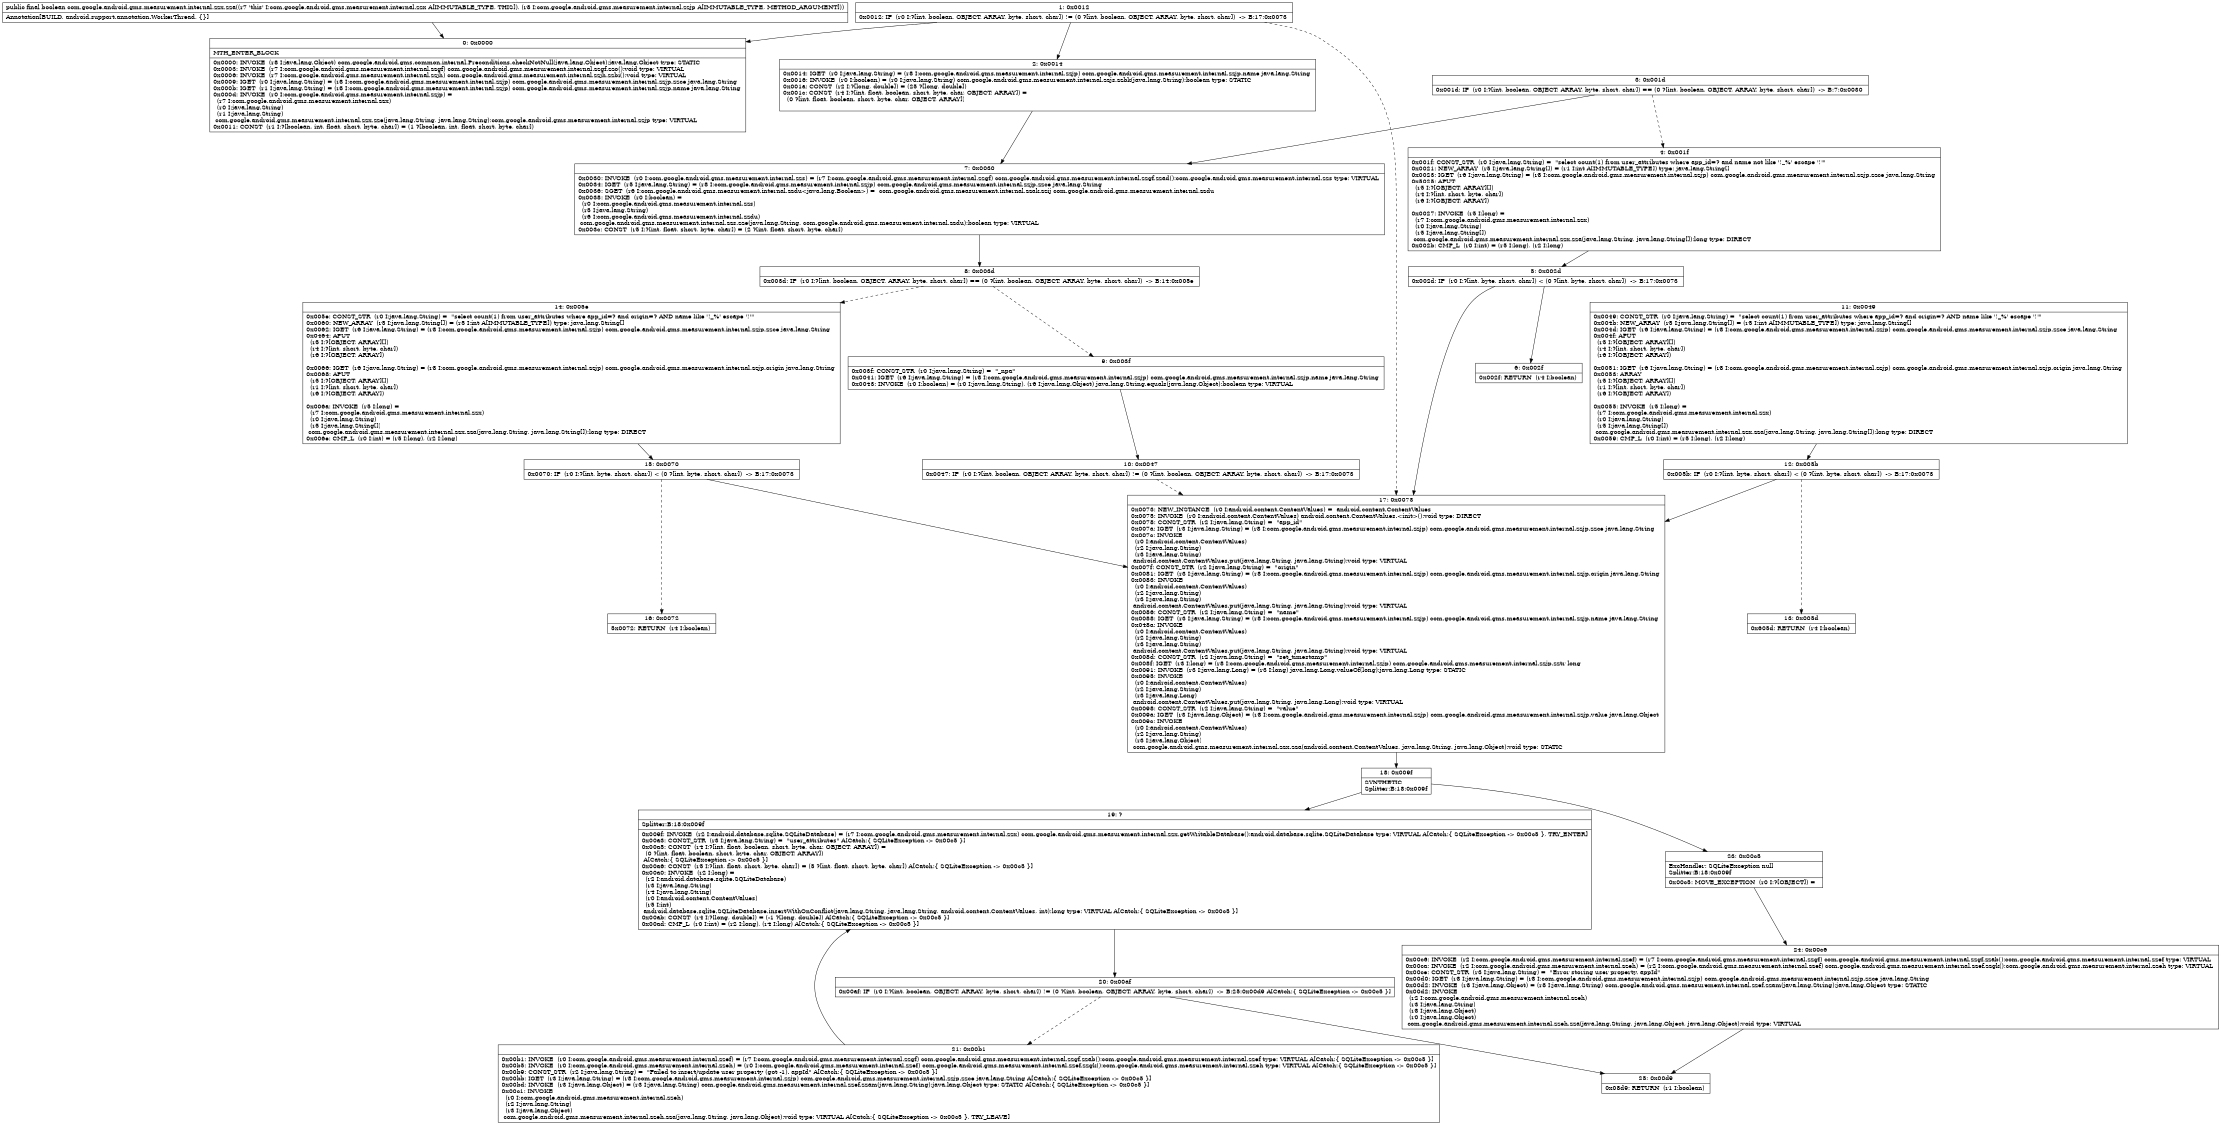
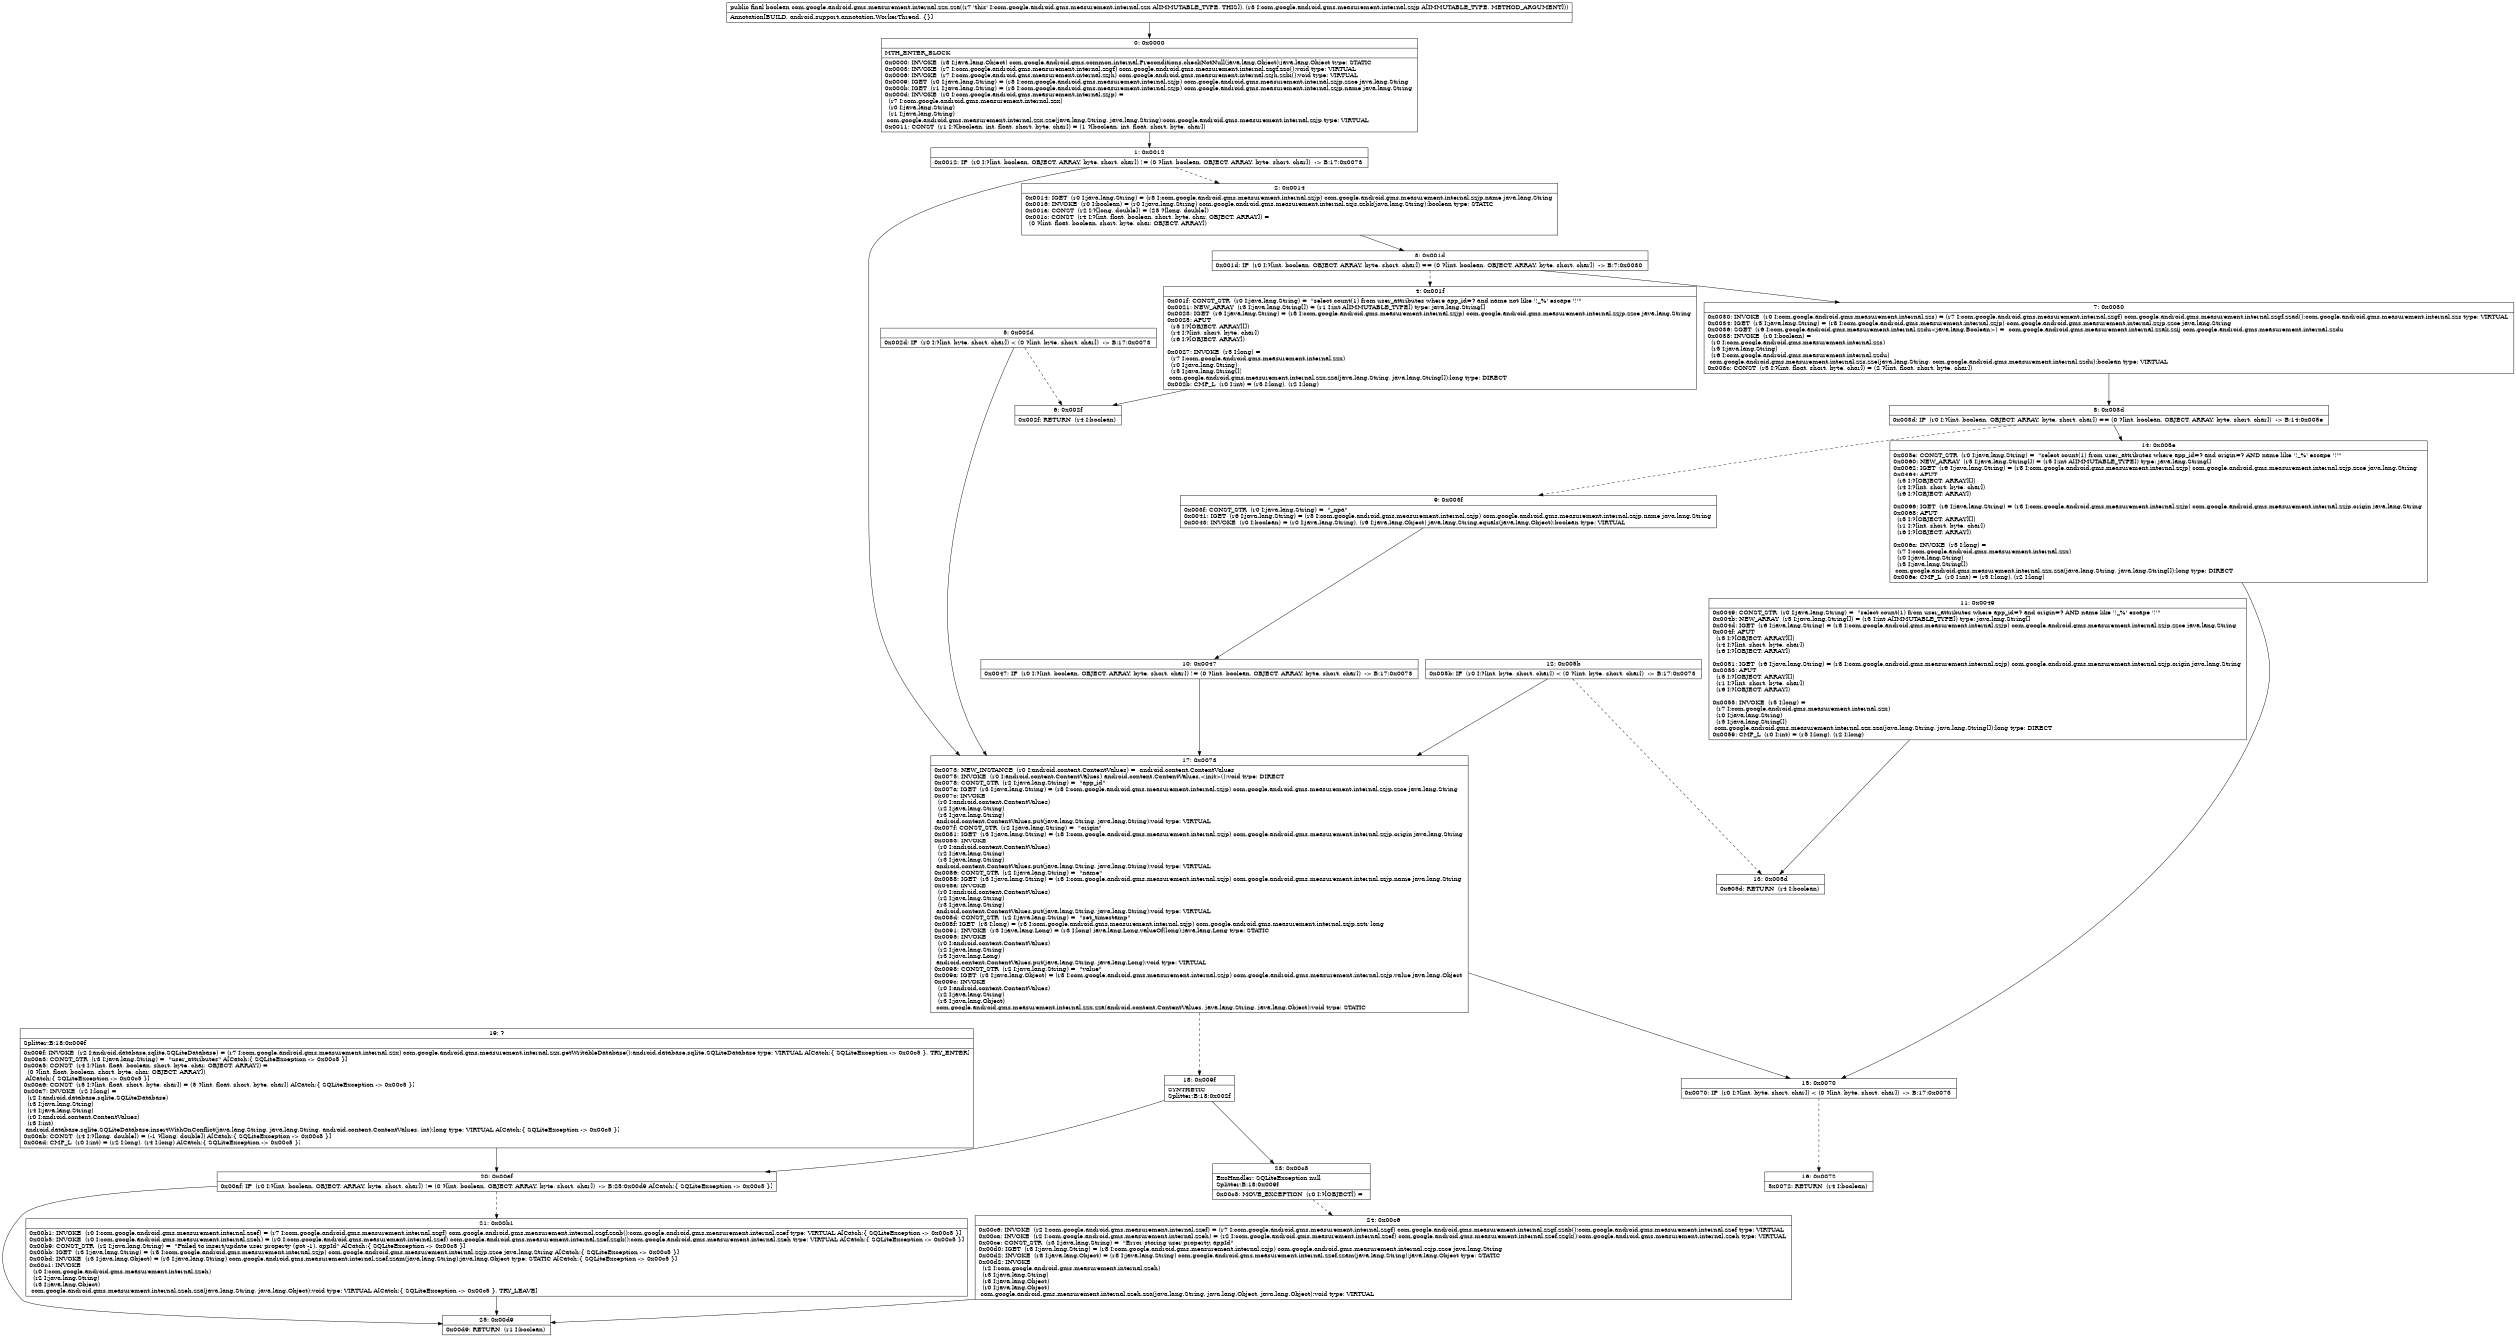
(844, 31) -> (1149, 138)
(1065, 39) -> (1195, 175)
(1018, 136) -> (1380, 242)
(1435, 182) -> (1191, 320)
(1396, 221) -> (869, 394)
(1577, 258) -> (1152, 397)
(884, 294) -> (2117, 431)
(1538, 323) -> (1042, 375)
(1619, 375) -> (1736, 671)
(1813, 450) -> (1846, 805)
(1168, 486) -> (1199, 715)
(915, 523) -> (1627, 1025)
(1396, 758) -> (1199, 1042)
(1396, 789) -> (1199, 1096)
(1335, 801) -> (970, 1149)
(689, 873) -> (71, 1091)
(1769, 915) -> (1321, 1206)
(815, 987) -> (497, 1304)
(1656, 1088) -> (497, 1330)
